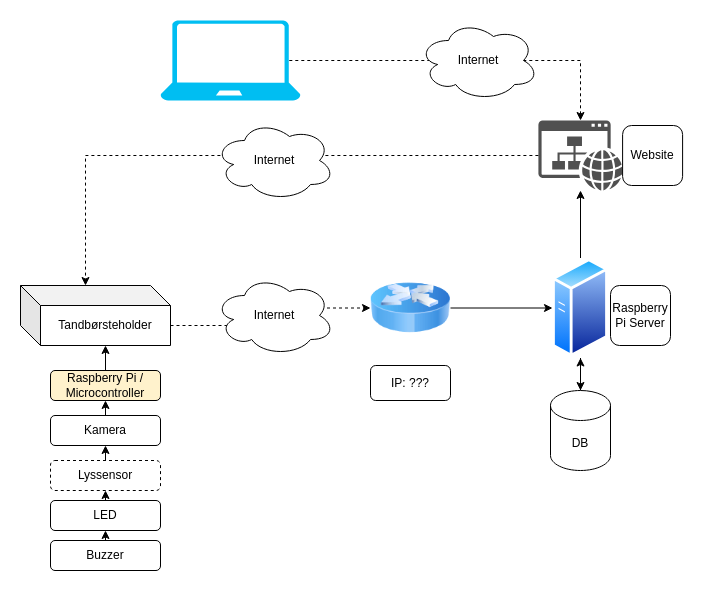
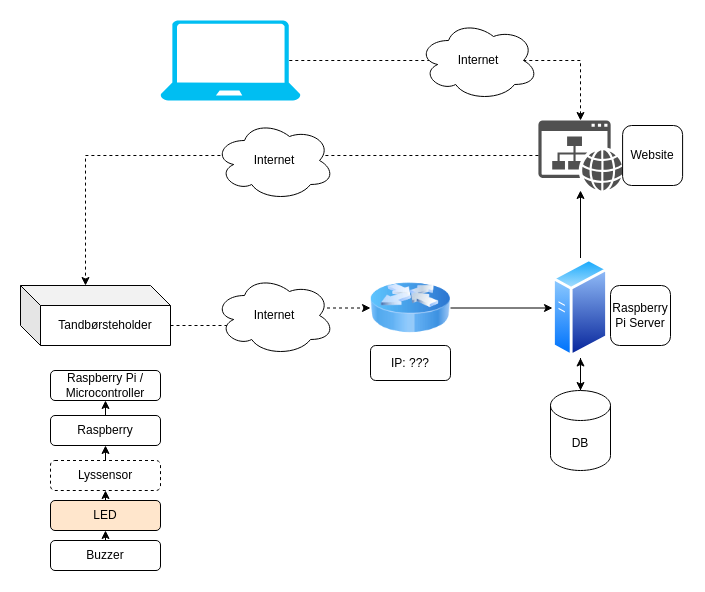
(106, 361) -> none
(411, 383) -> (411, 363)
(106, 386) -> (106, 386)
(106, 431) -> (106, 431)
(106, 516) -> (106, 516)
